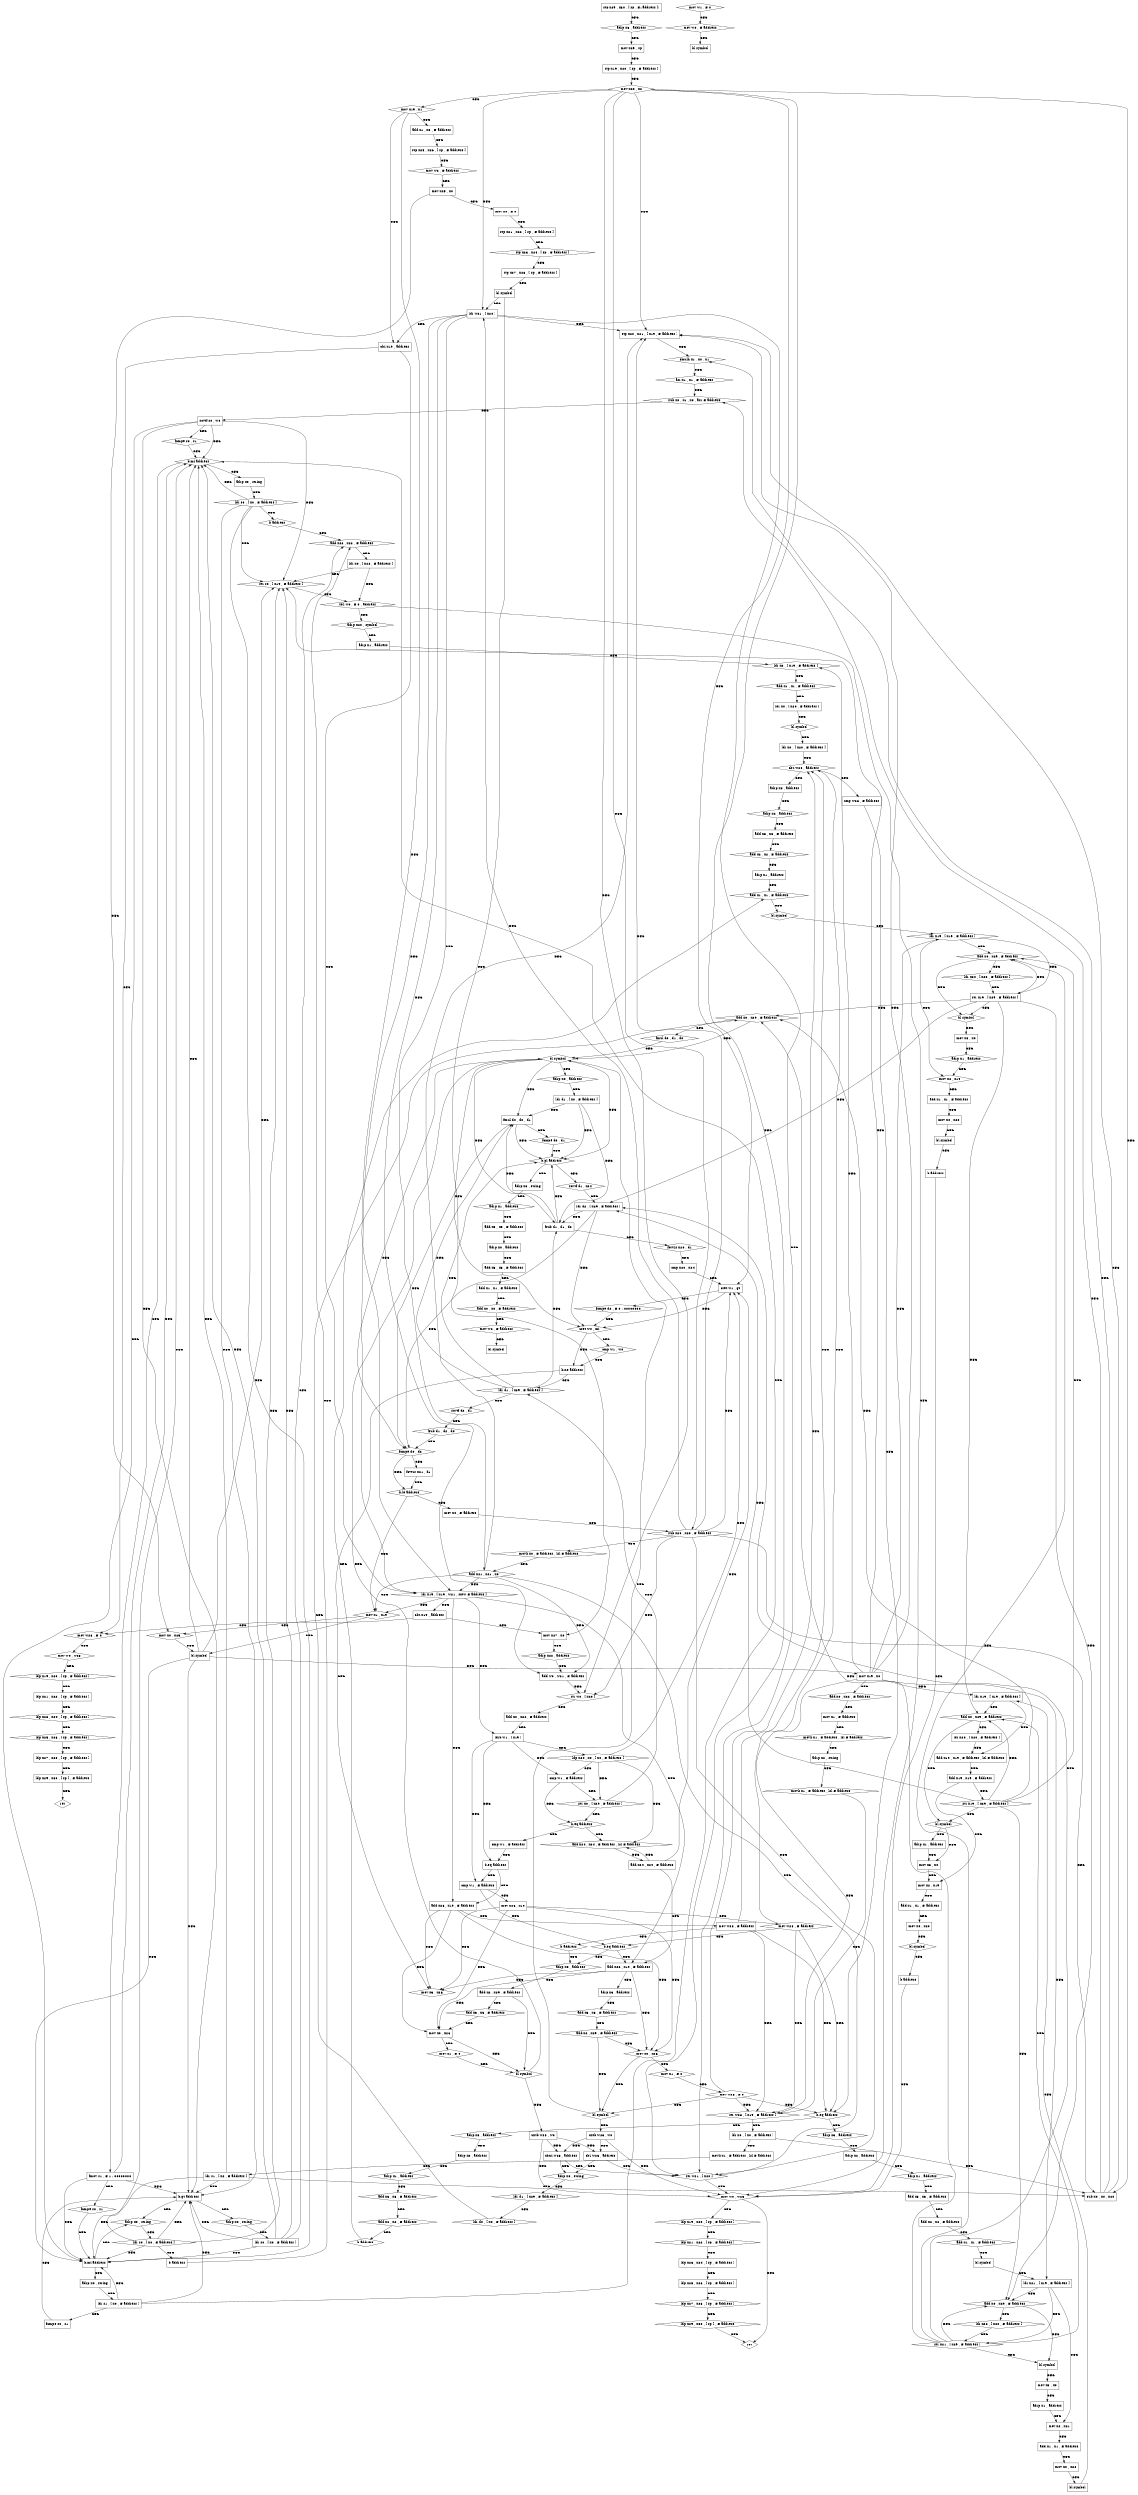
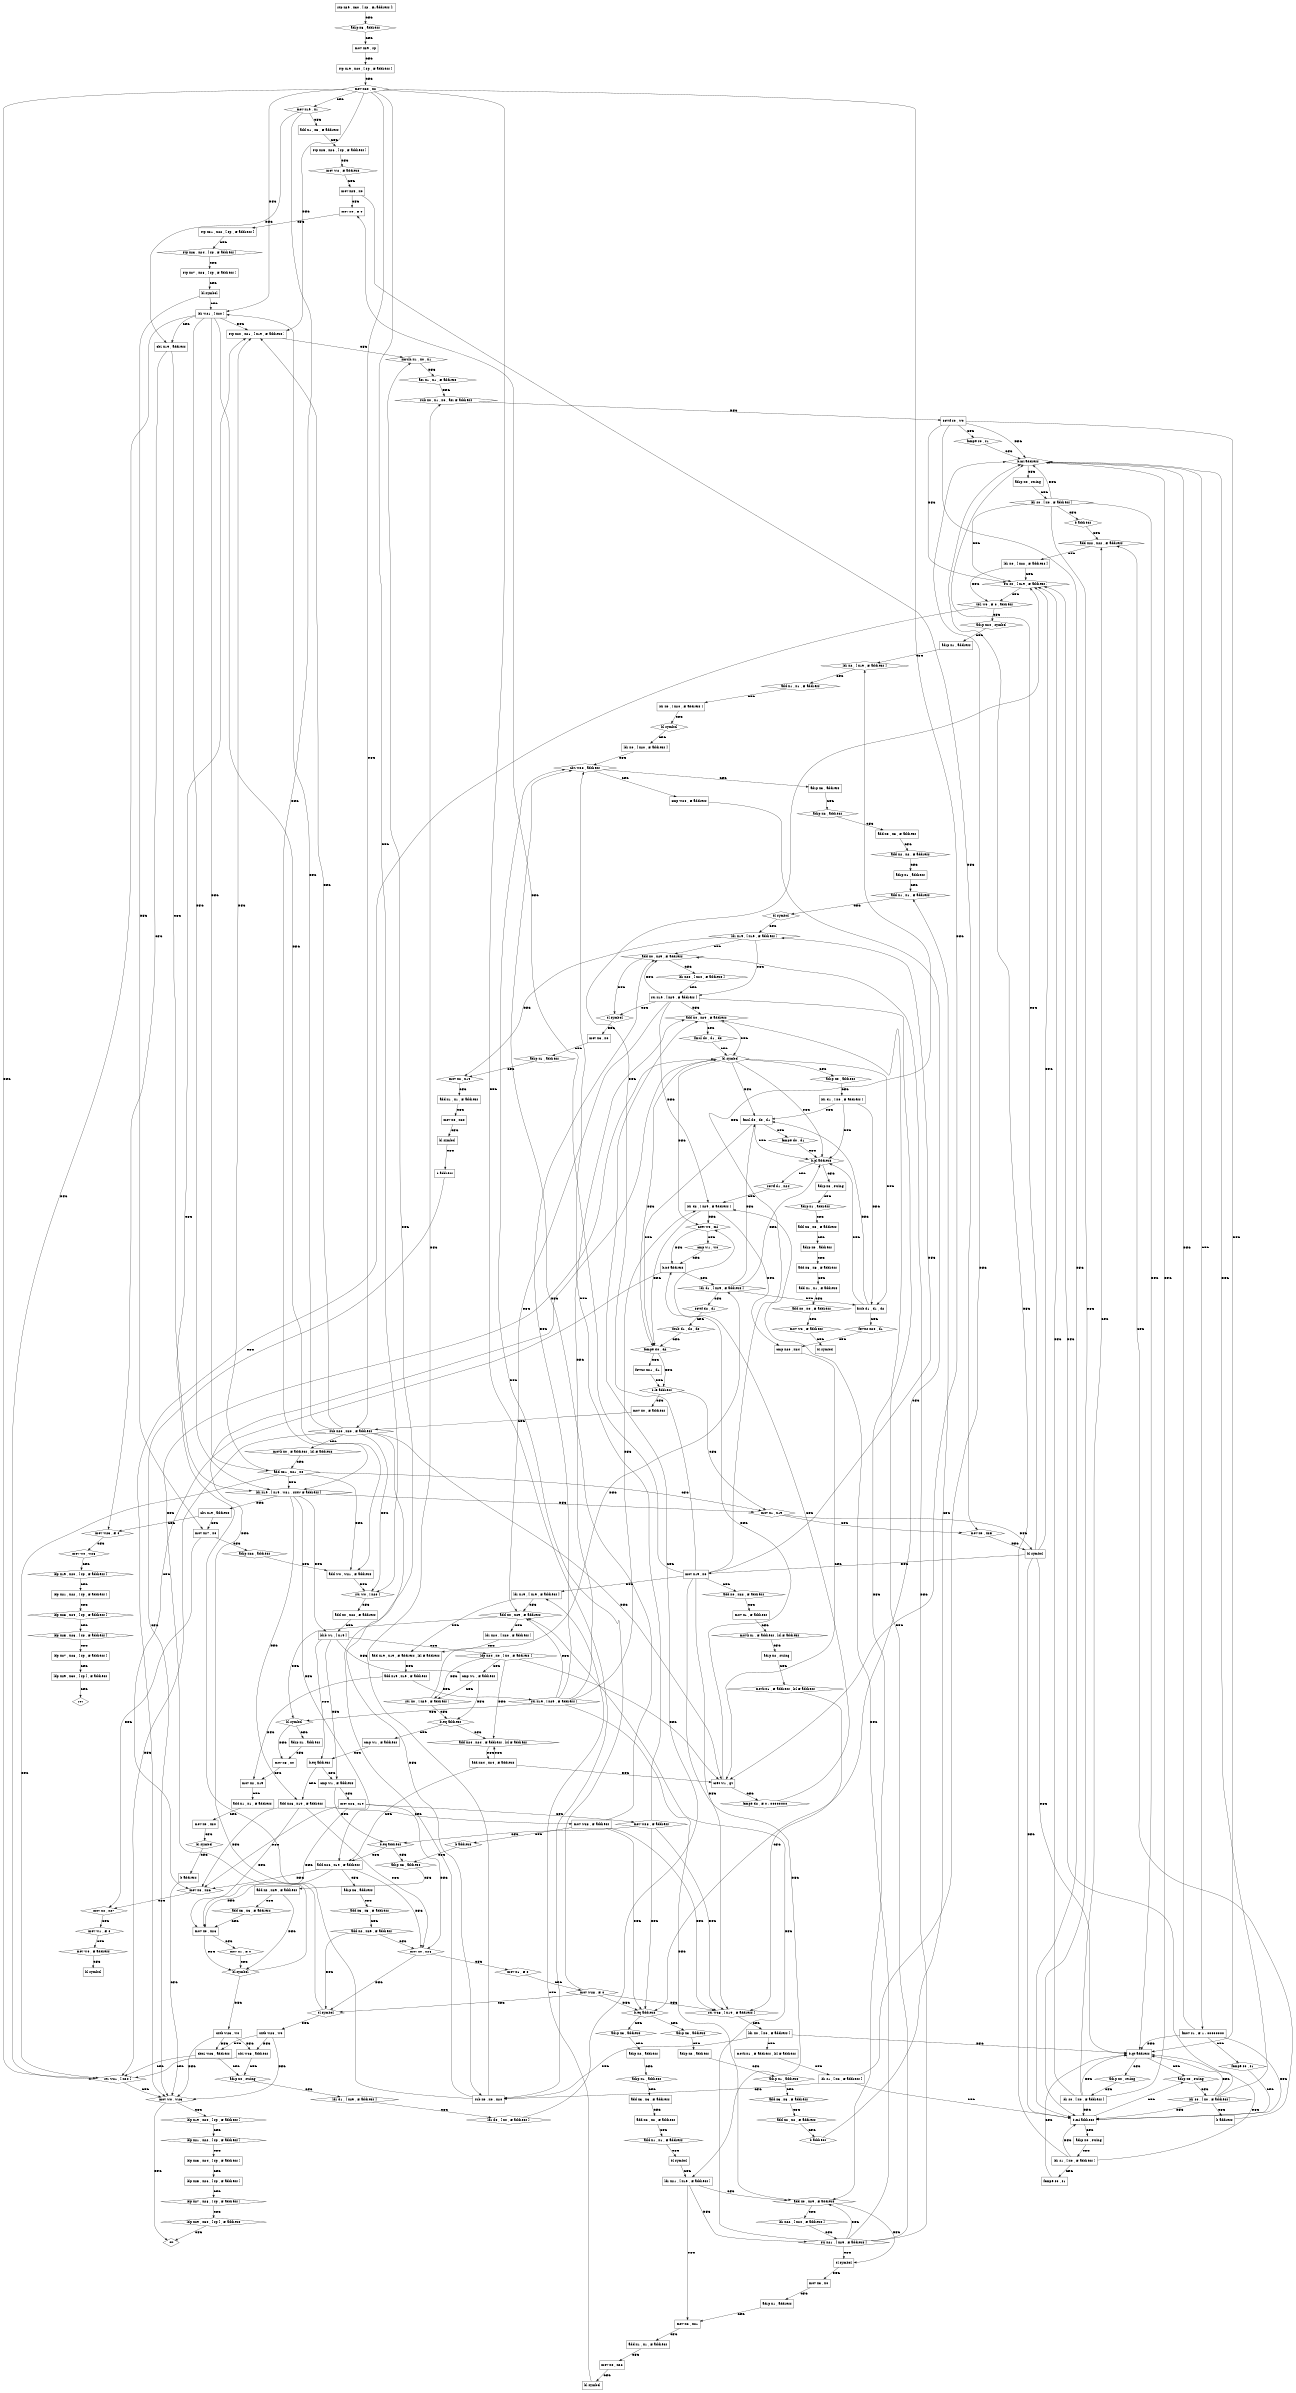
(891, 943) -> (529, 875)
(573, 1215) -> (767, 1277)
(667, 1316) -> (759, 1535)
none -> (104, 1911)
(209, 2186) -> (958, 2044)
